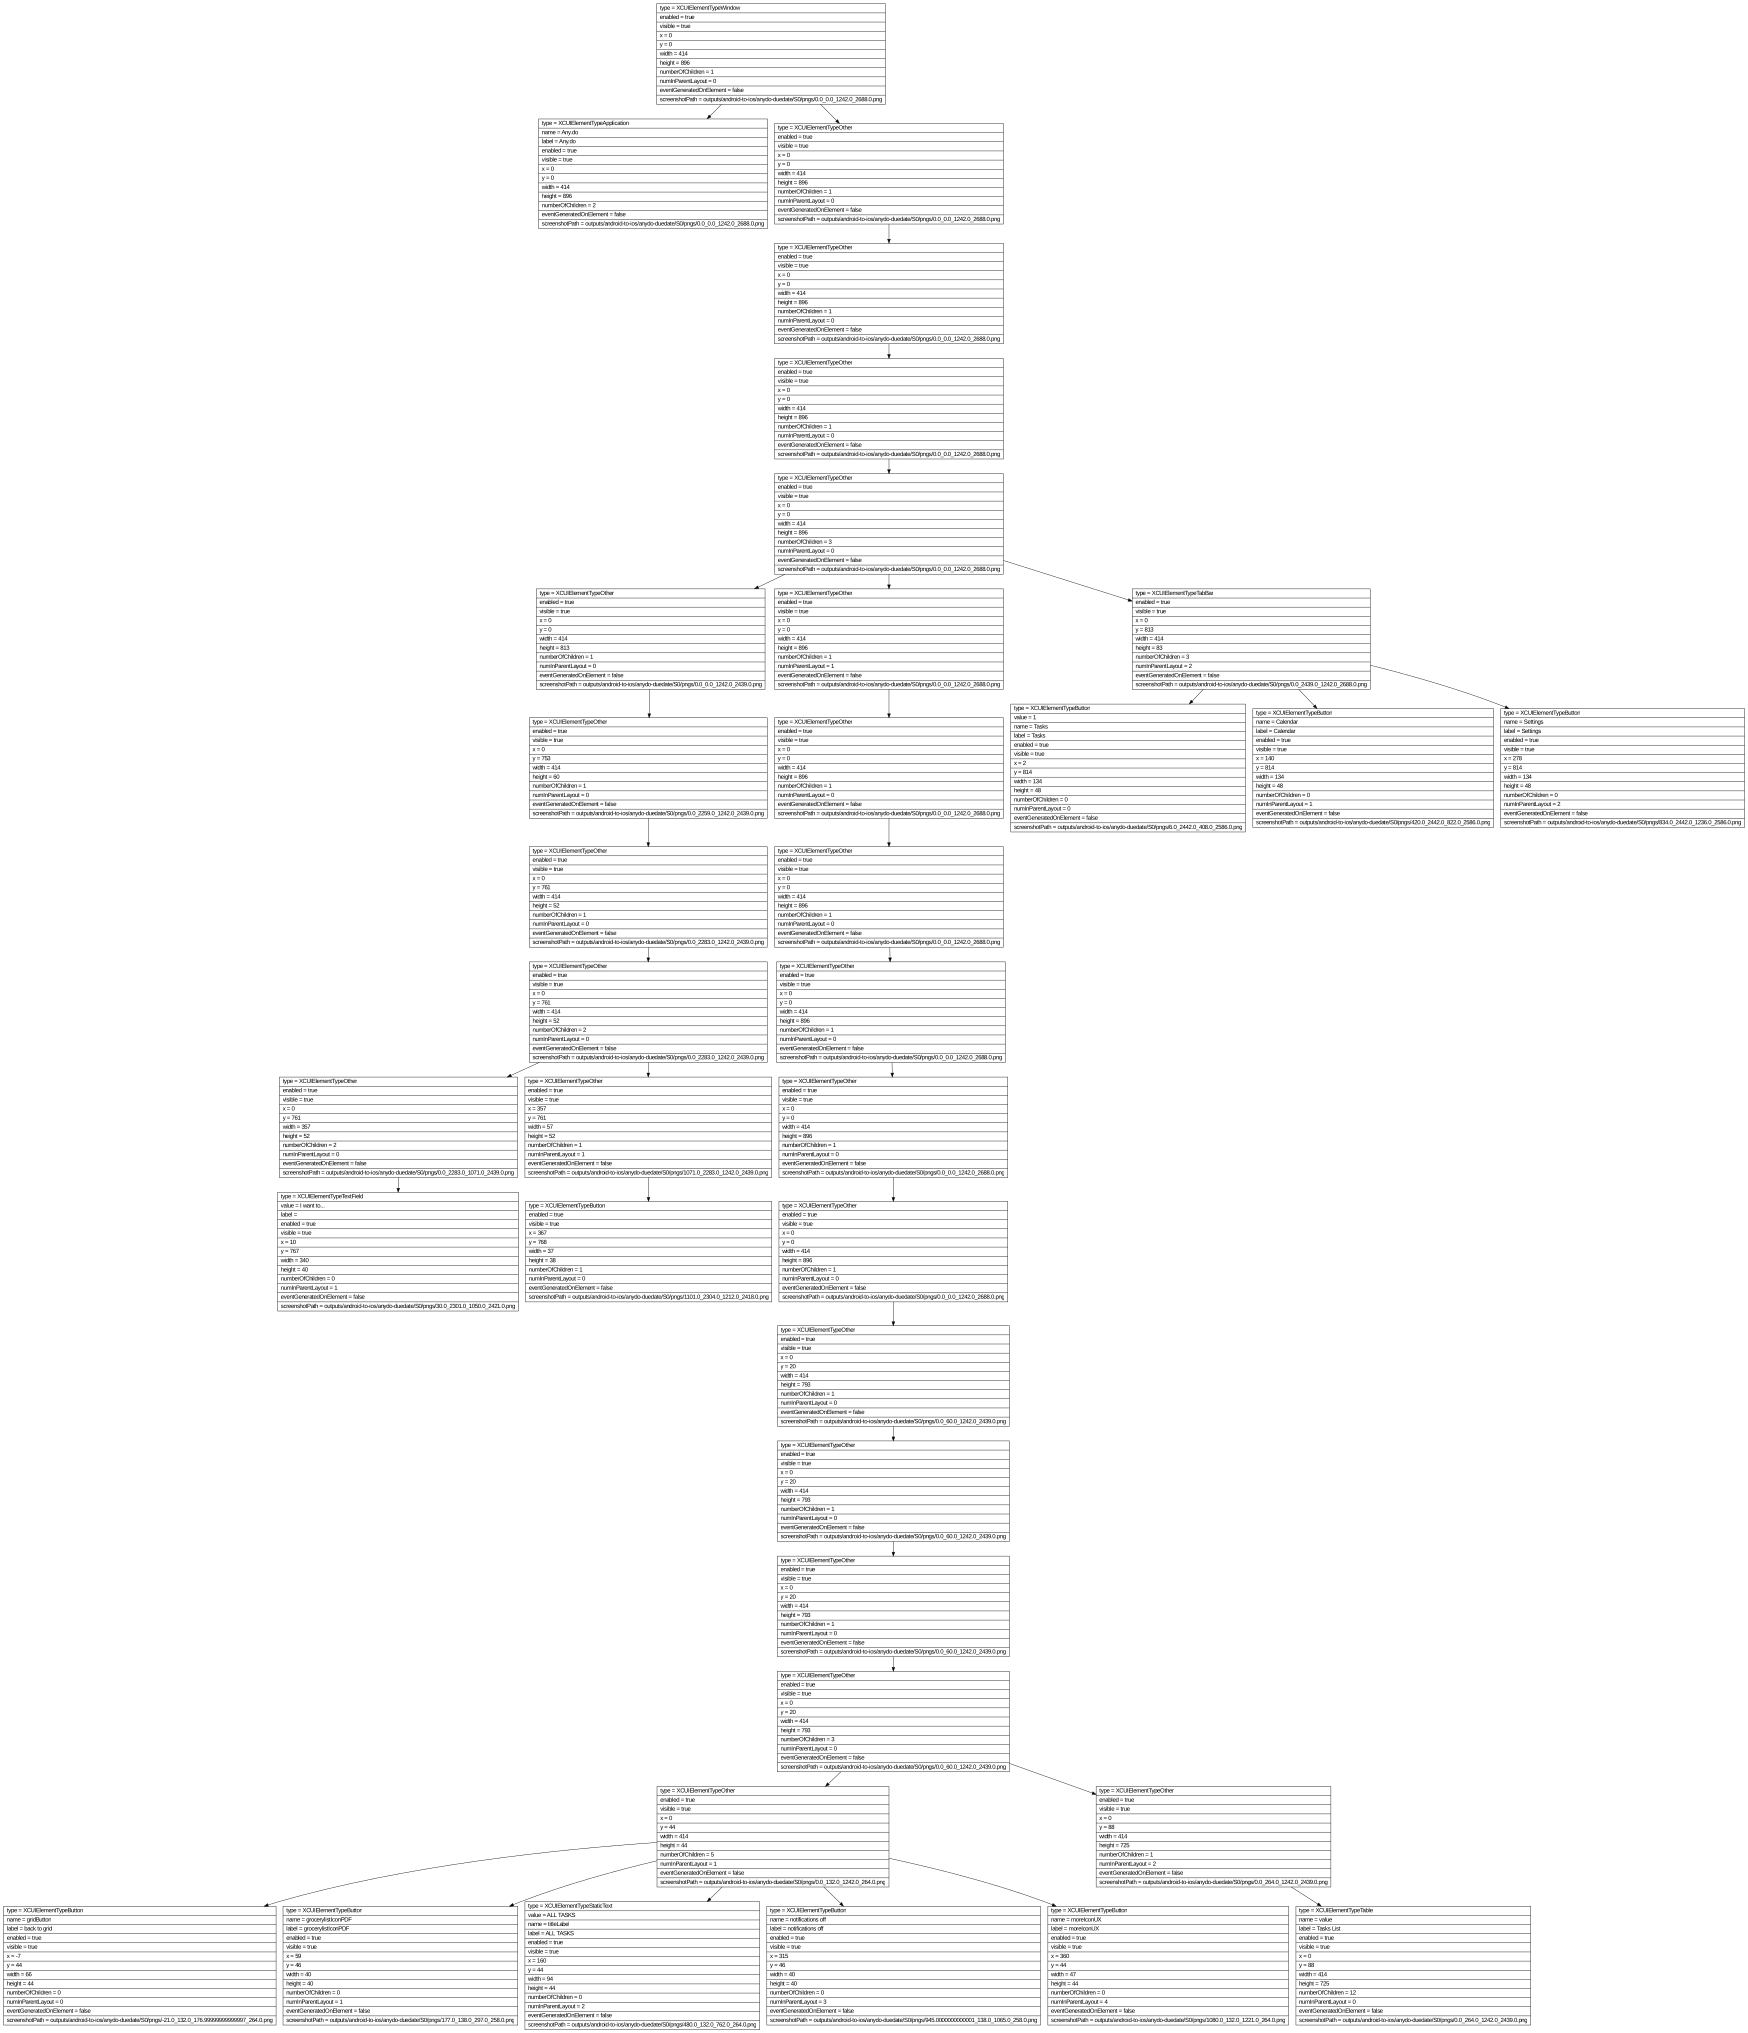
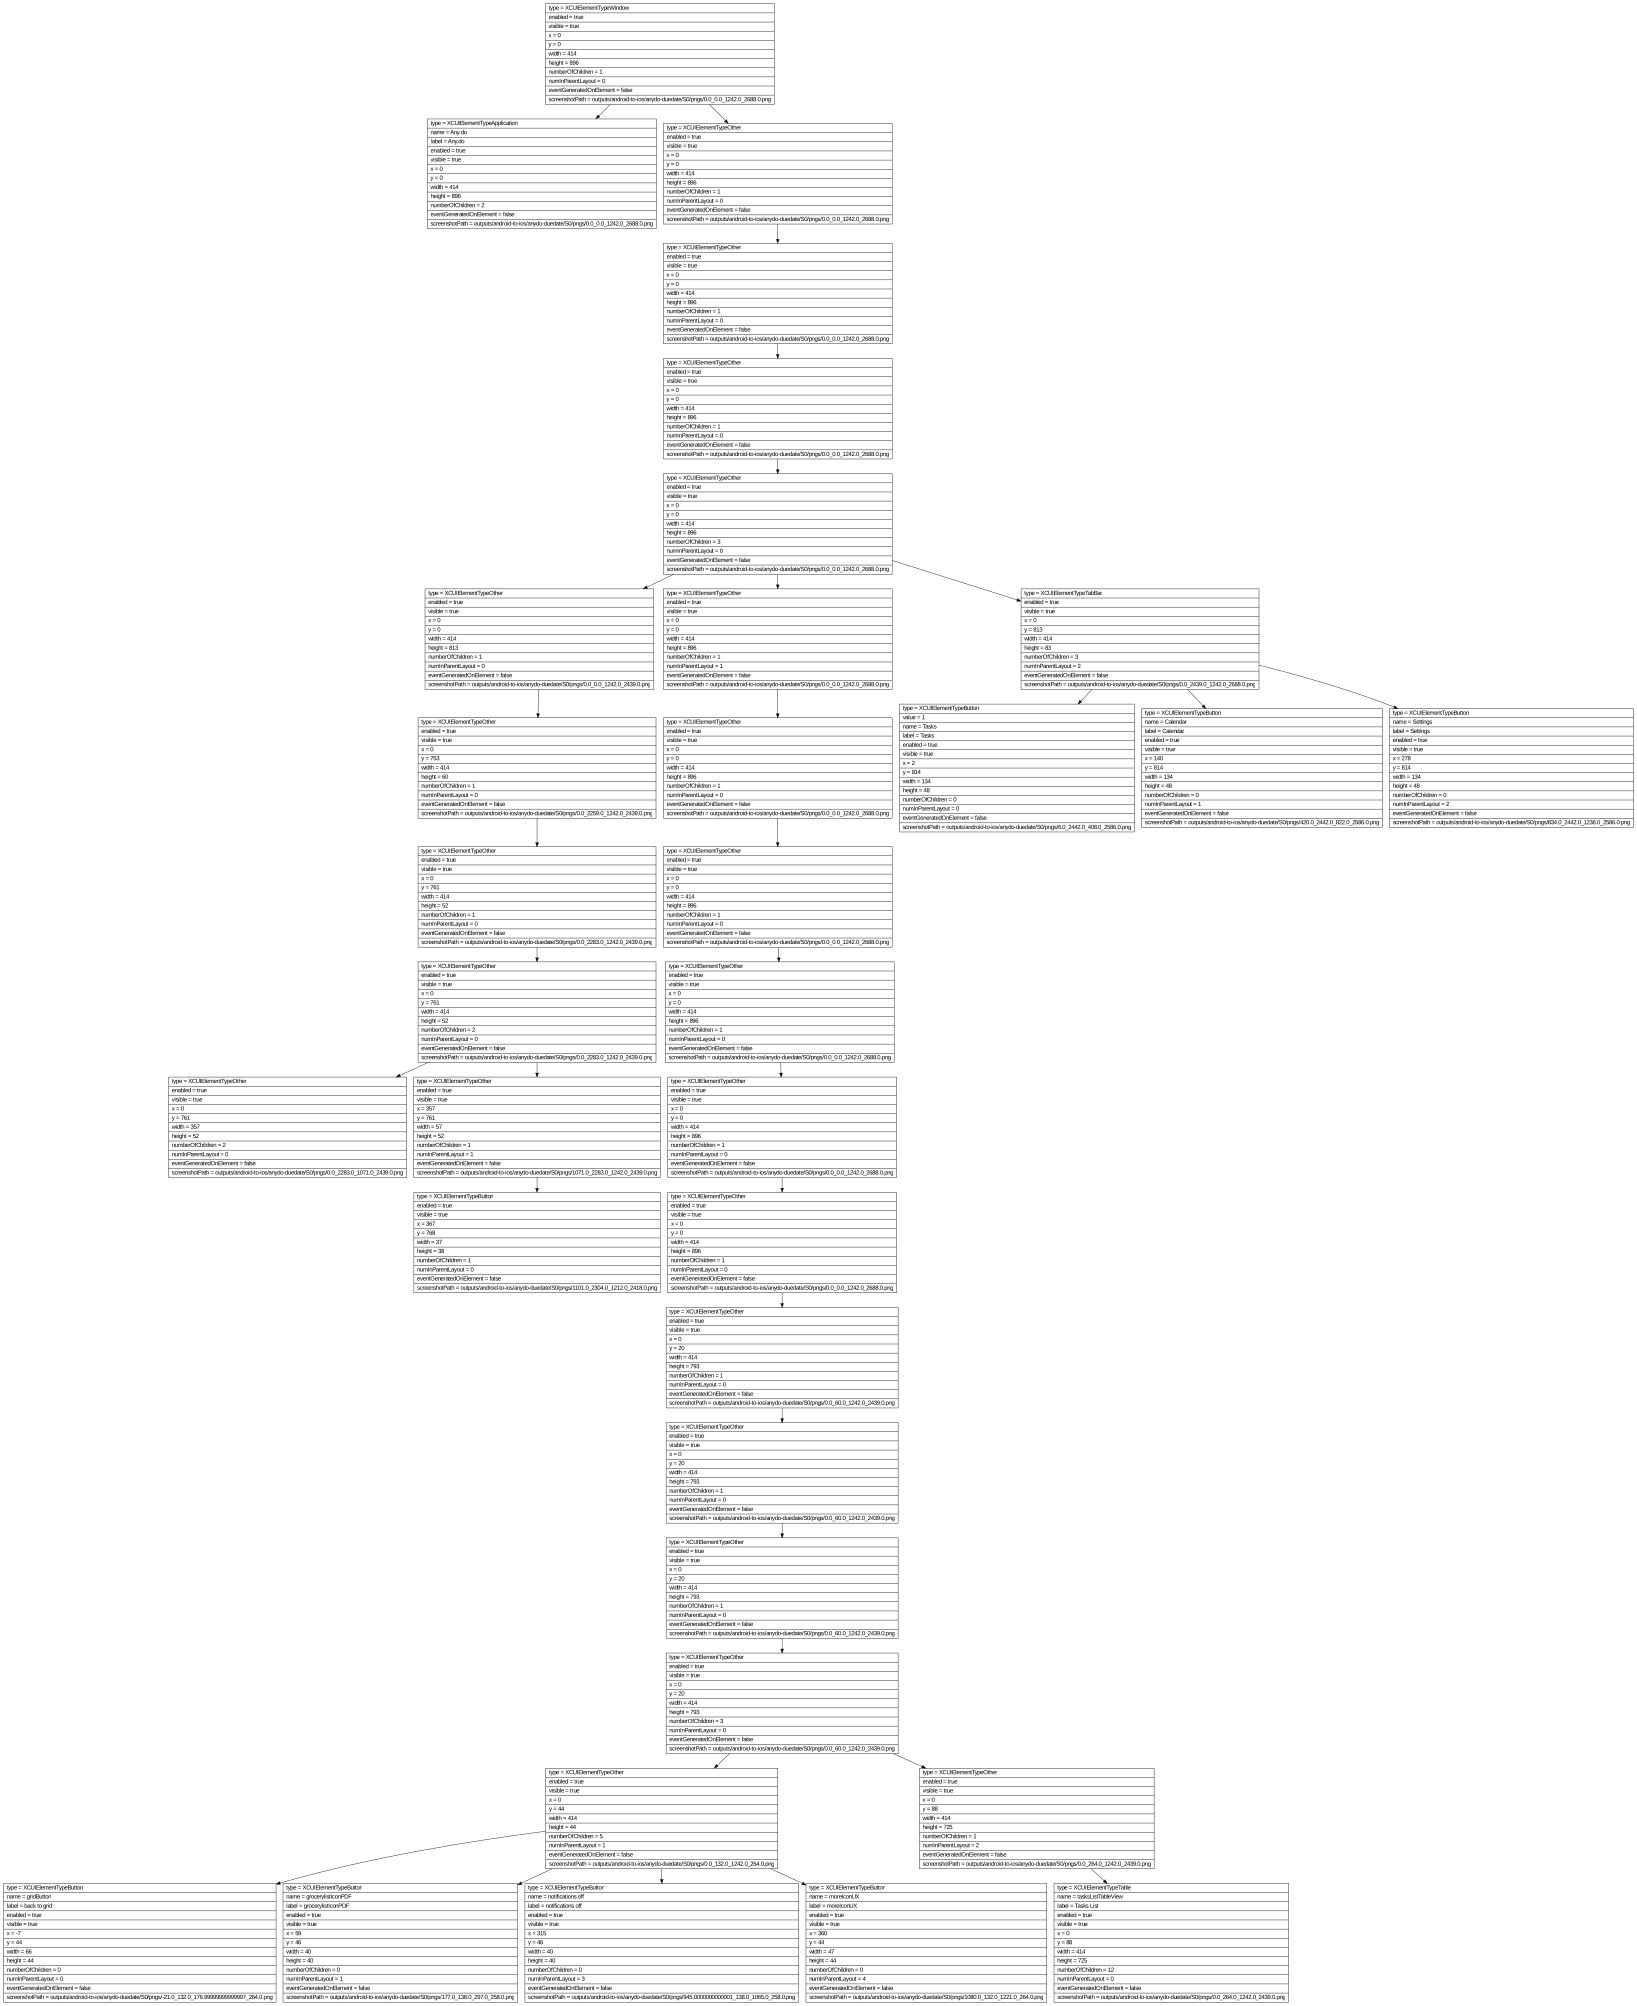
(398, 1252) -> none
(1316, 1920) -> (1090, 1897)
(642, 1966) -> none
